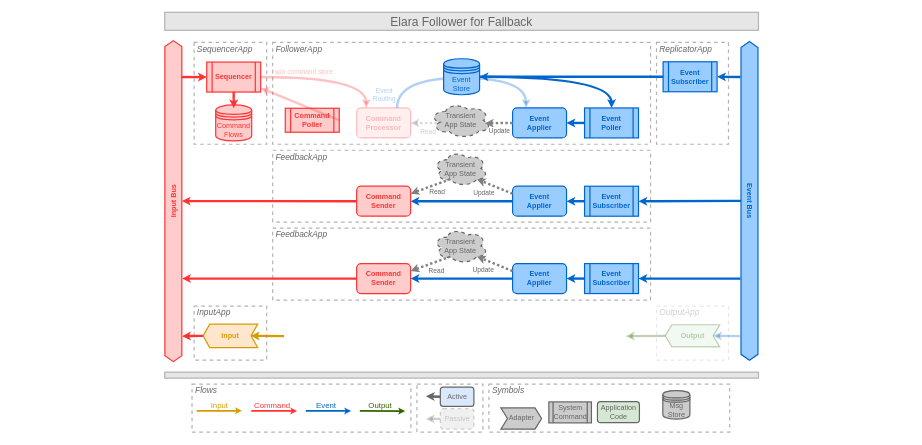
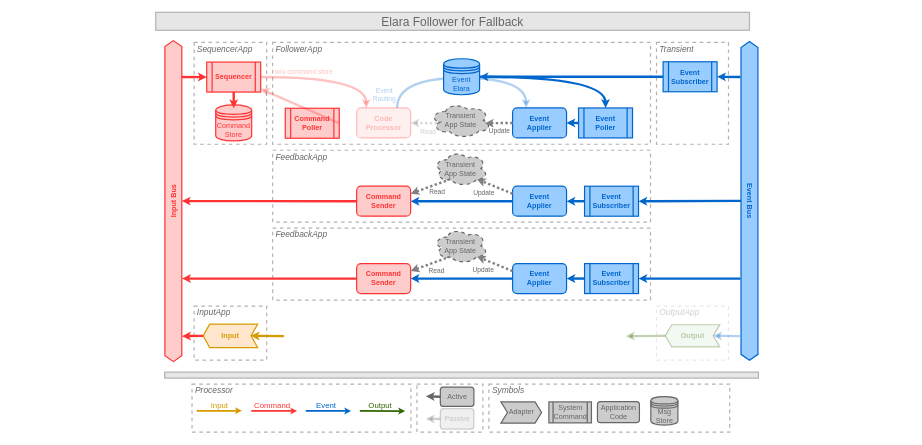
(462, 21) -> (453, 21)
(688, 44) -> (680, 44)
(462, 84) -> (462, 84)
(312, 120) -> (312, 123)
(384, 123) -> (384, 123)
(612, 123) -> (606, 123)
(234, 130) -> (234, 130)
(206, 386) -> (216, 386)
(457, 397) -> (457, 397)
(677, 405) -> (665, 411)
(619, 412) -> (619, 412)
(457, 419) -> (457, 419)
(521, 419) -> (521, 413)
